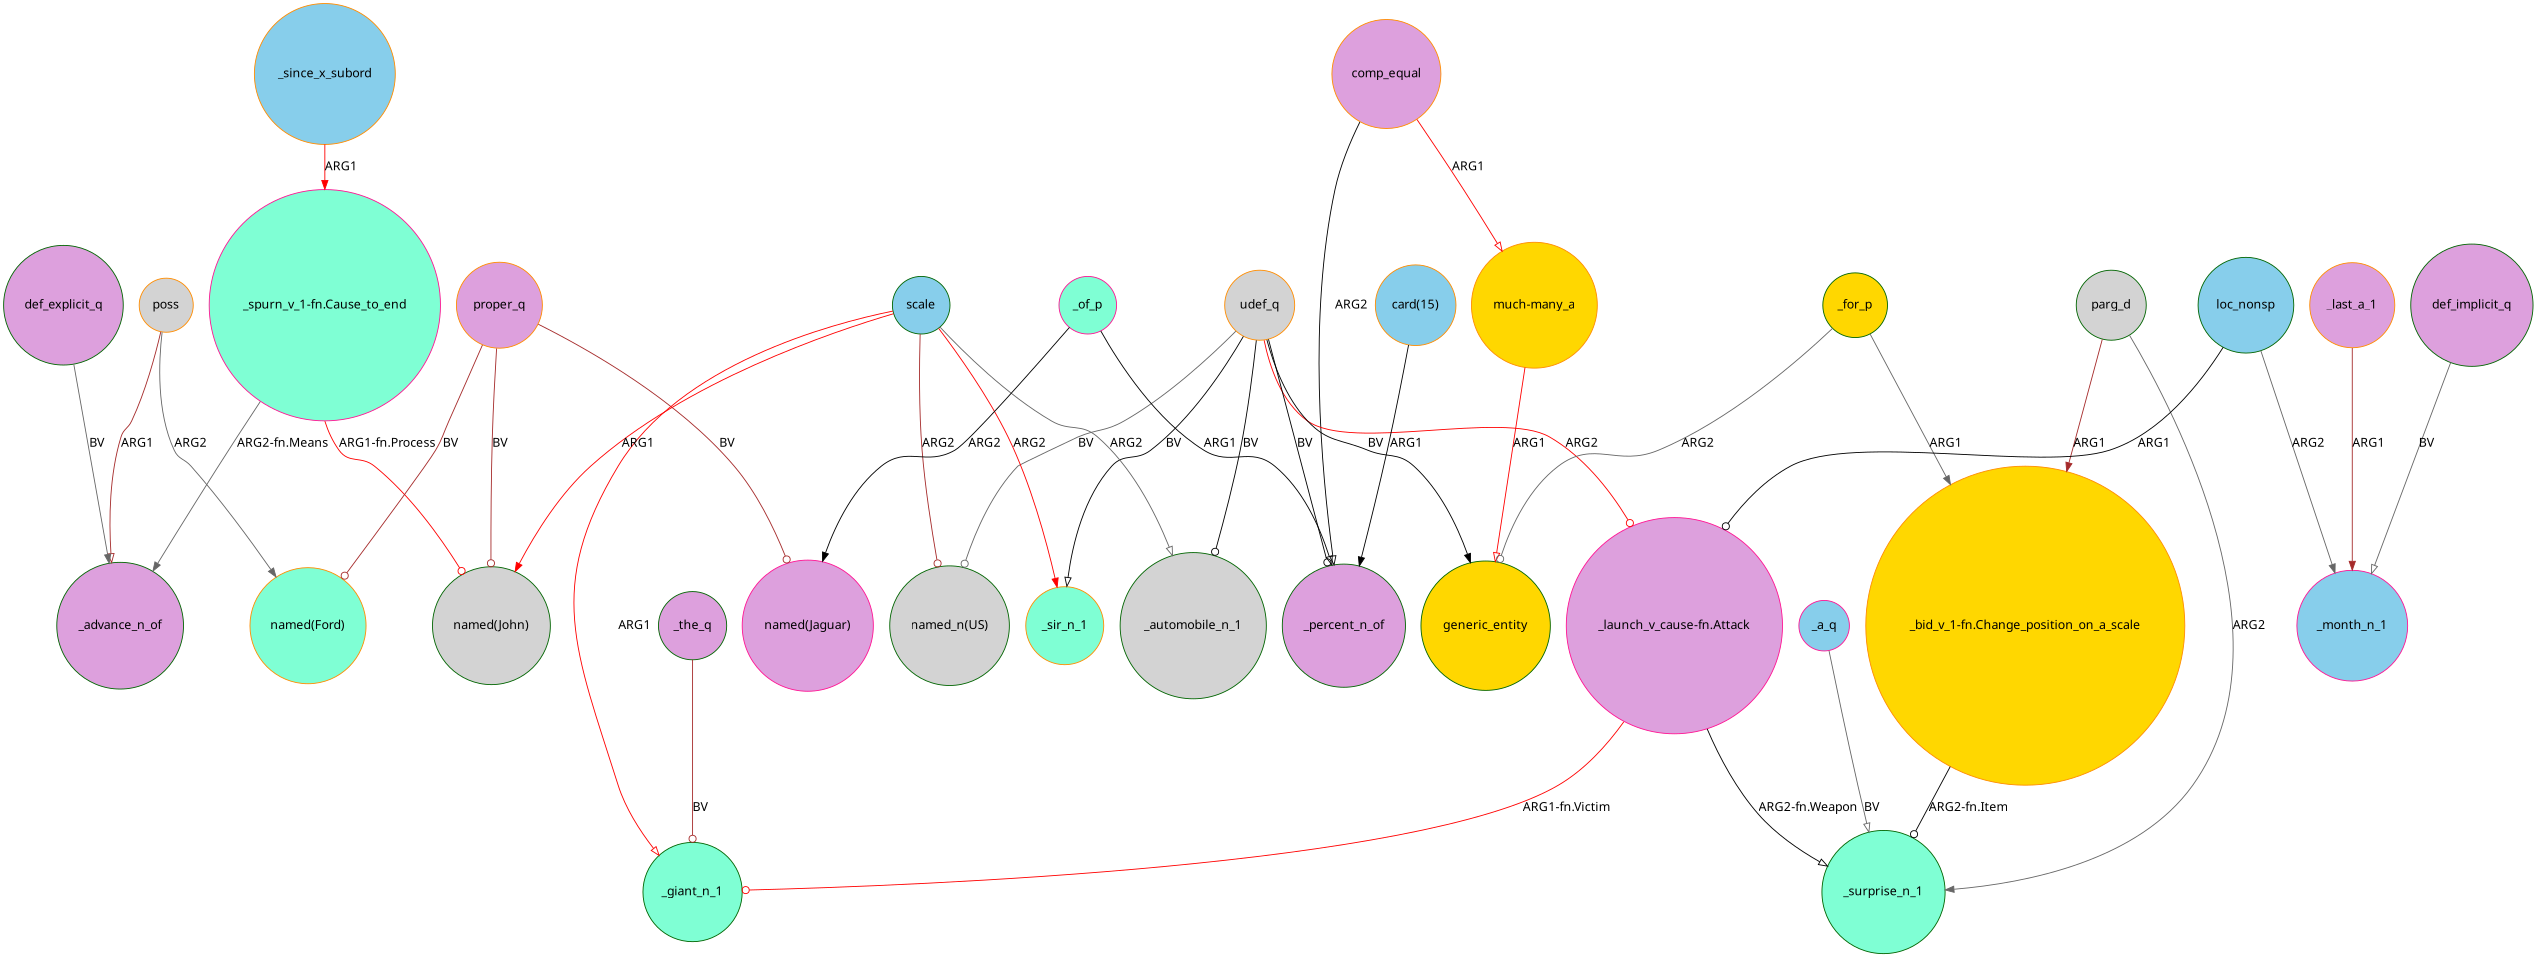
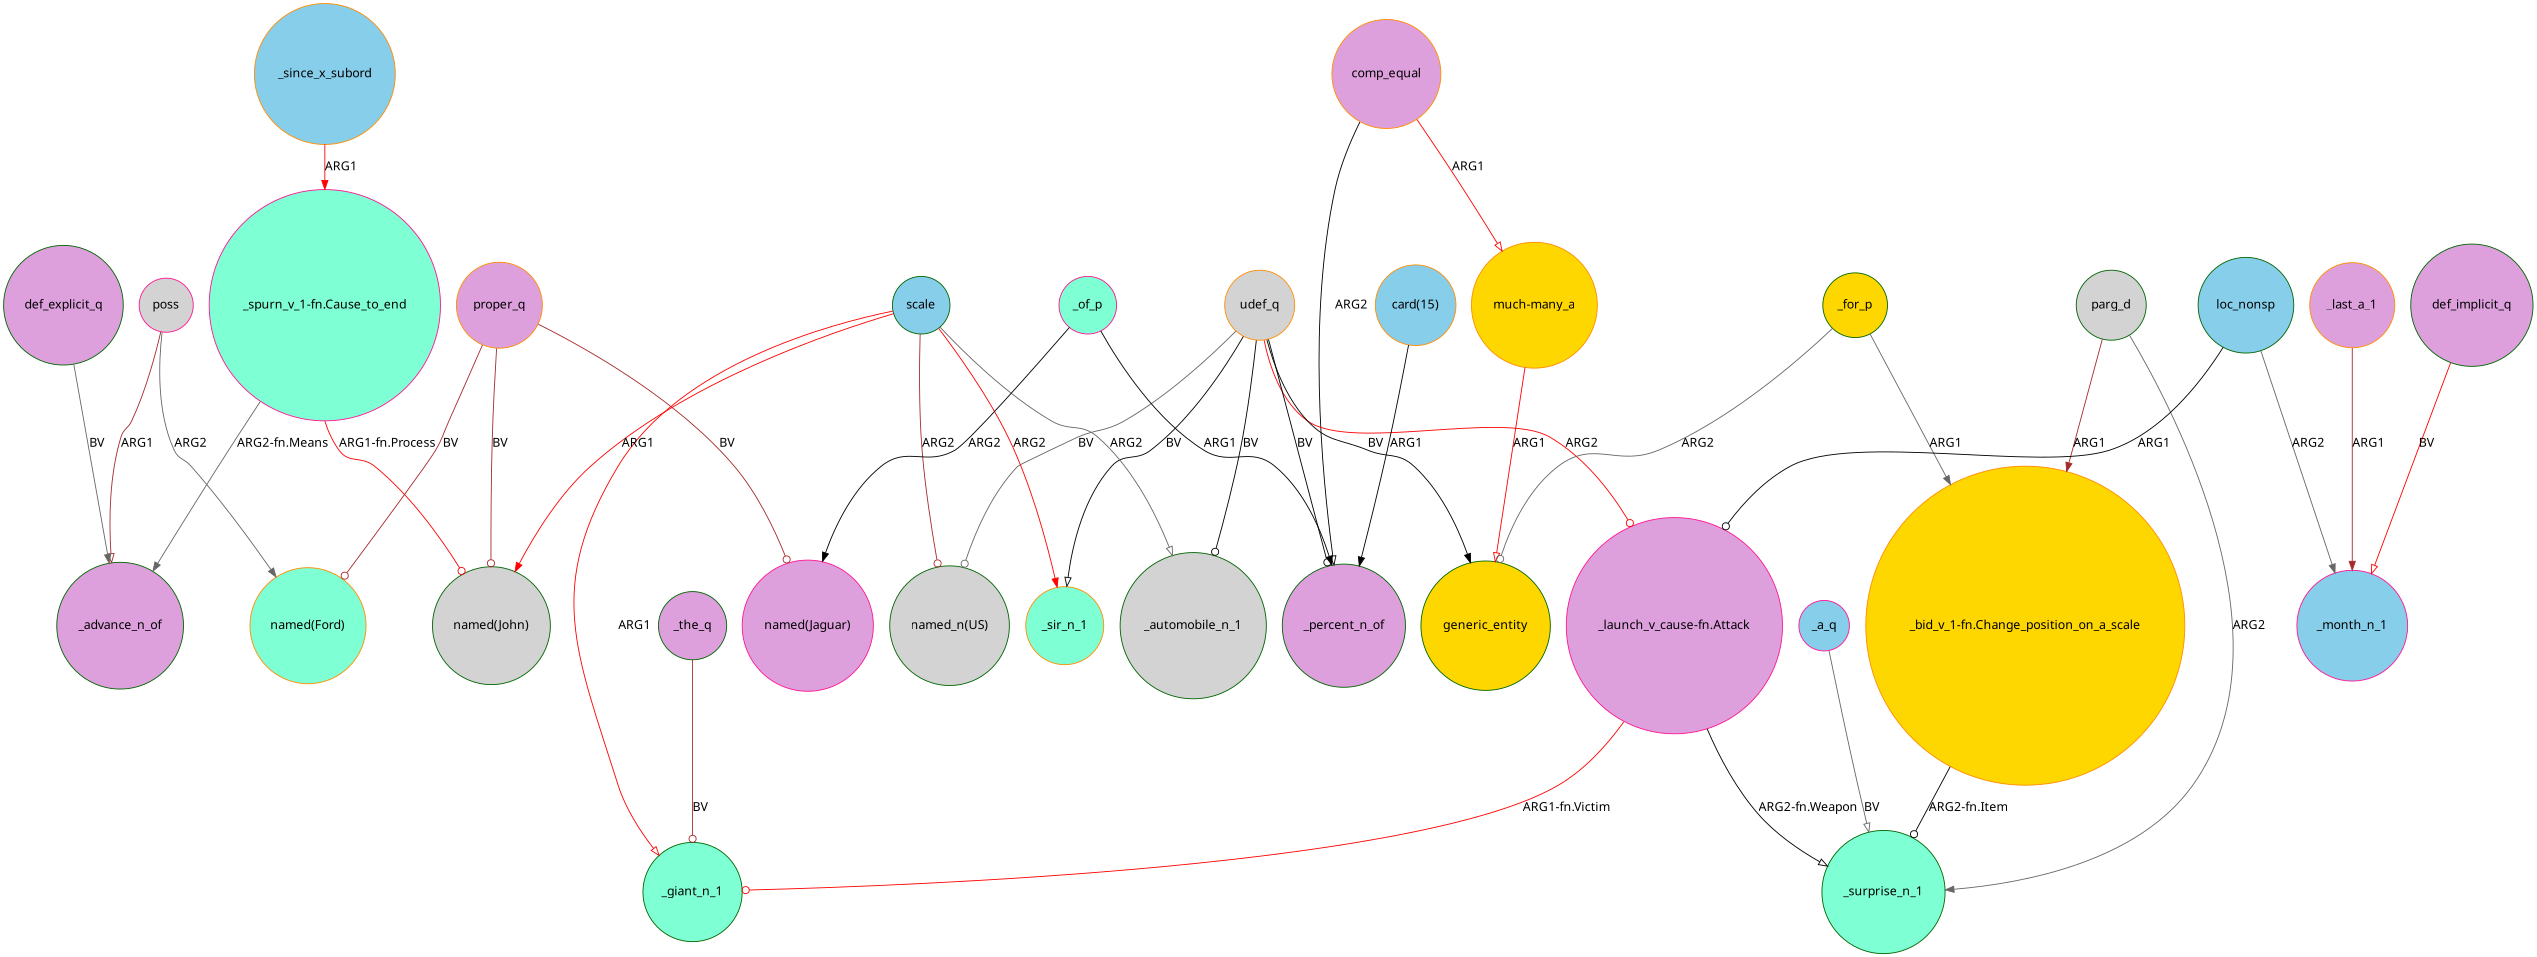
(166, 305) -> (166, 305)
(1214, 455) -> (1214, 455)
(2413, 464) -> (2413, 464)
